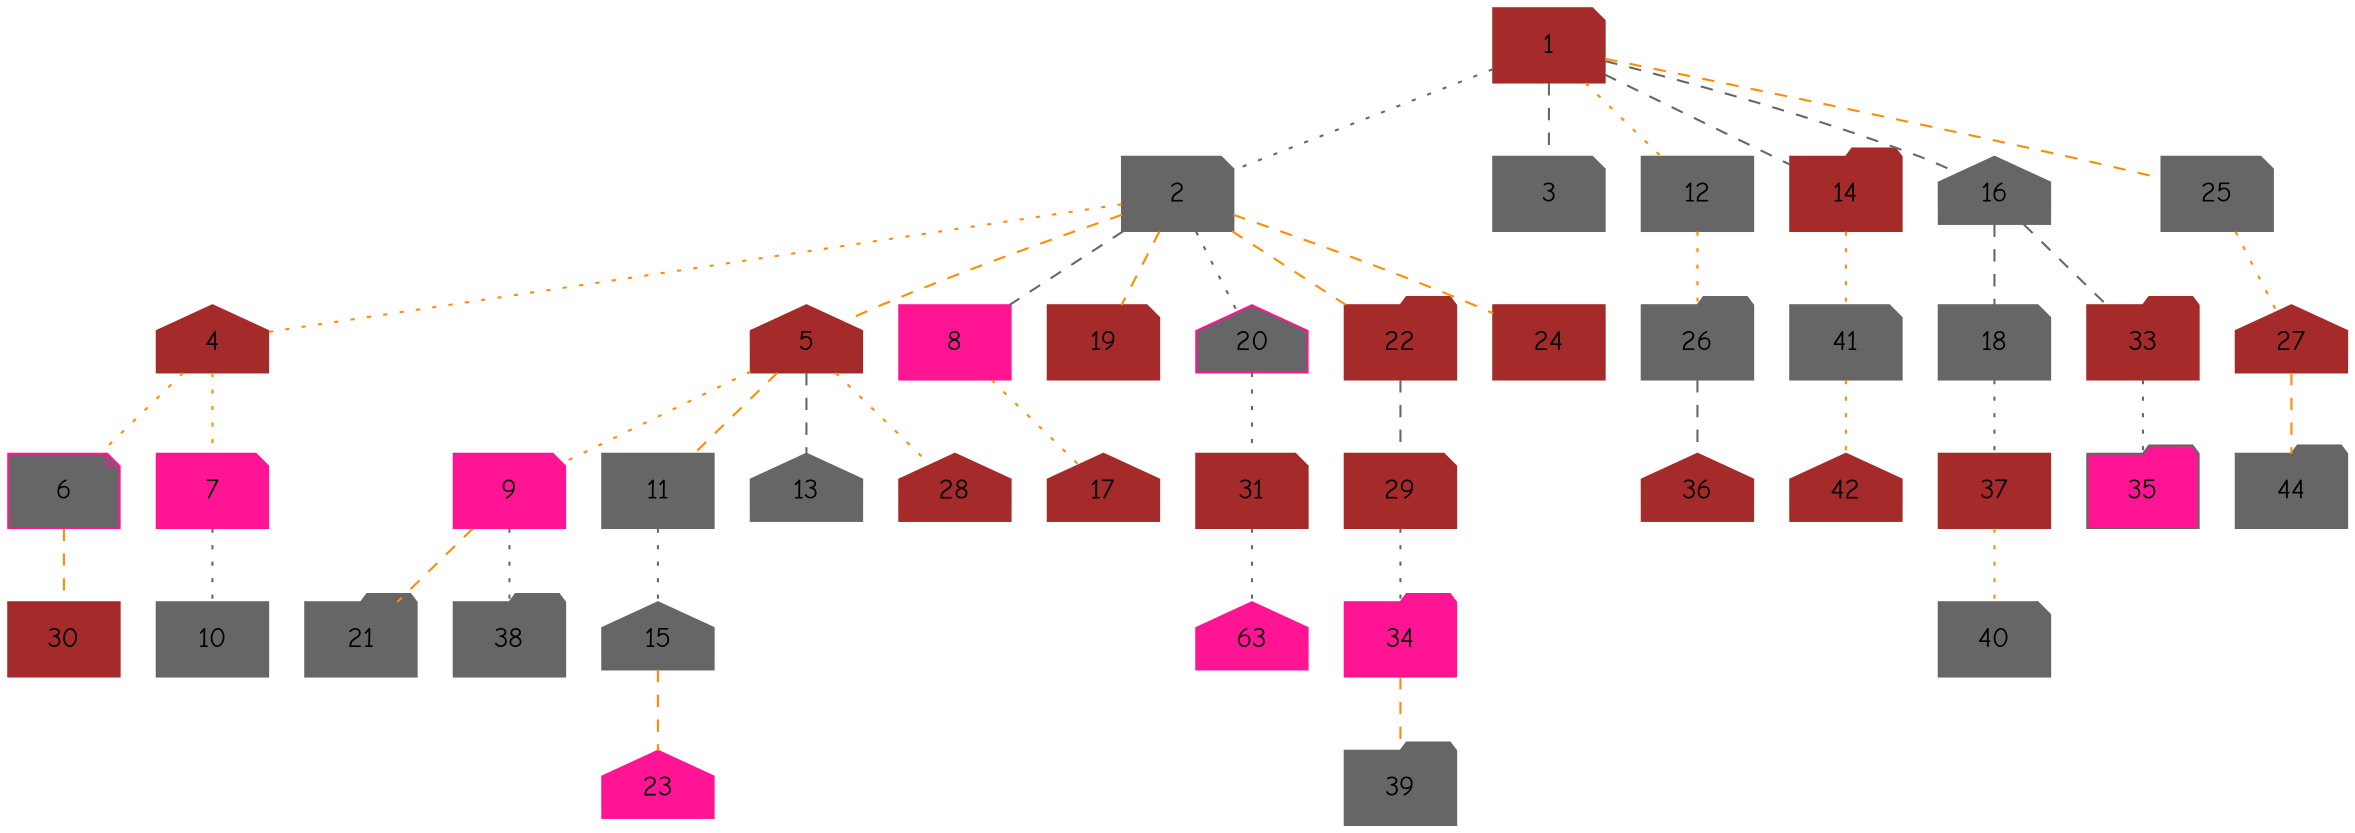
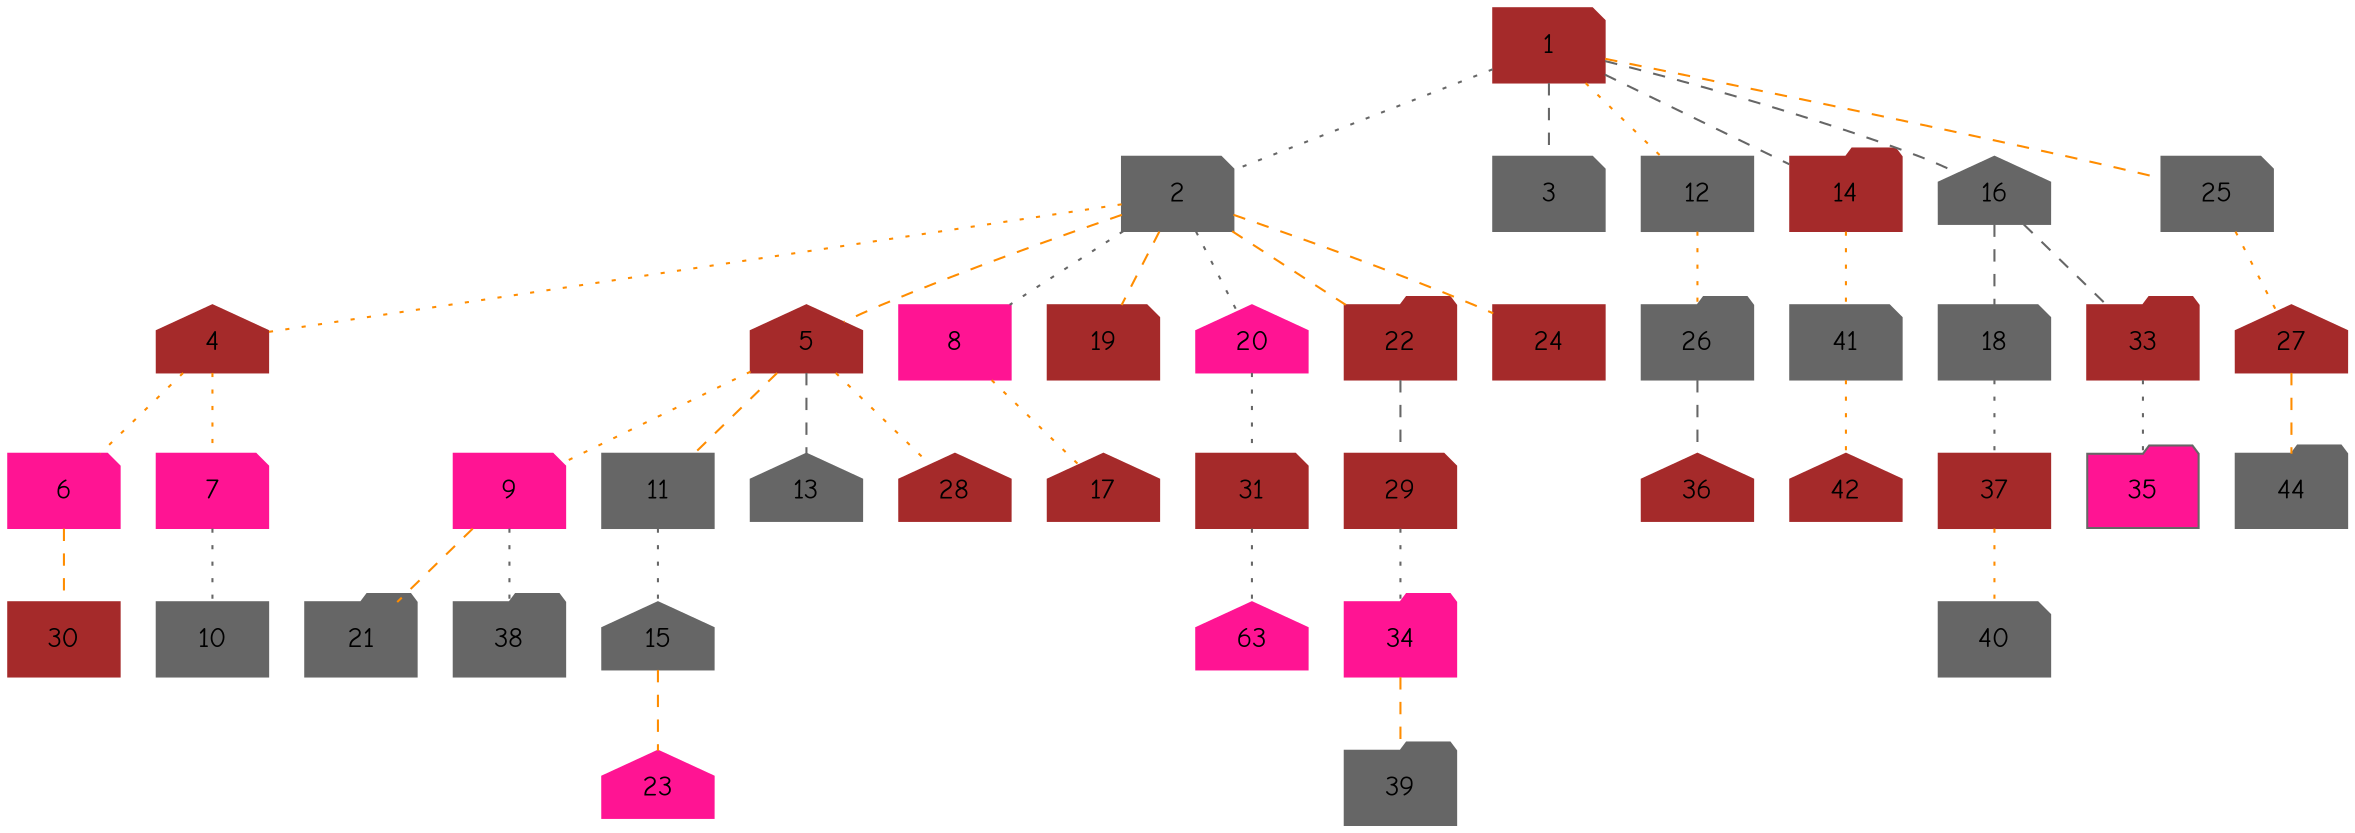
(1066, 268) -> (1066, 268)
(1252, 342) -> (1252, 342)
(64, 491) -> (64, 491)
